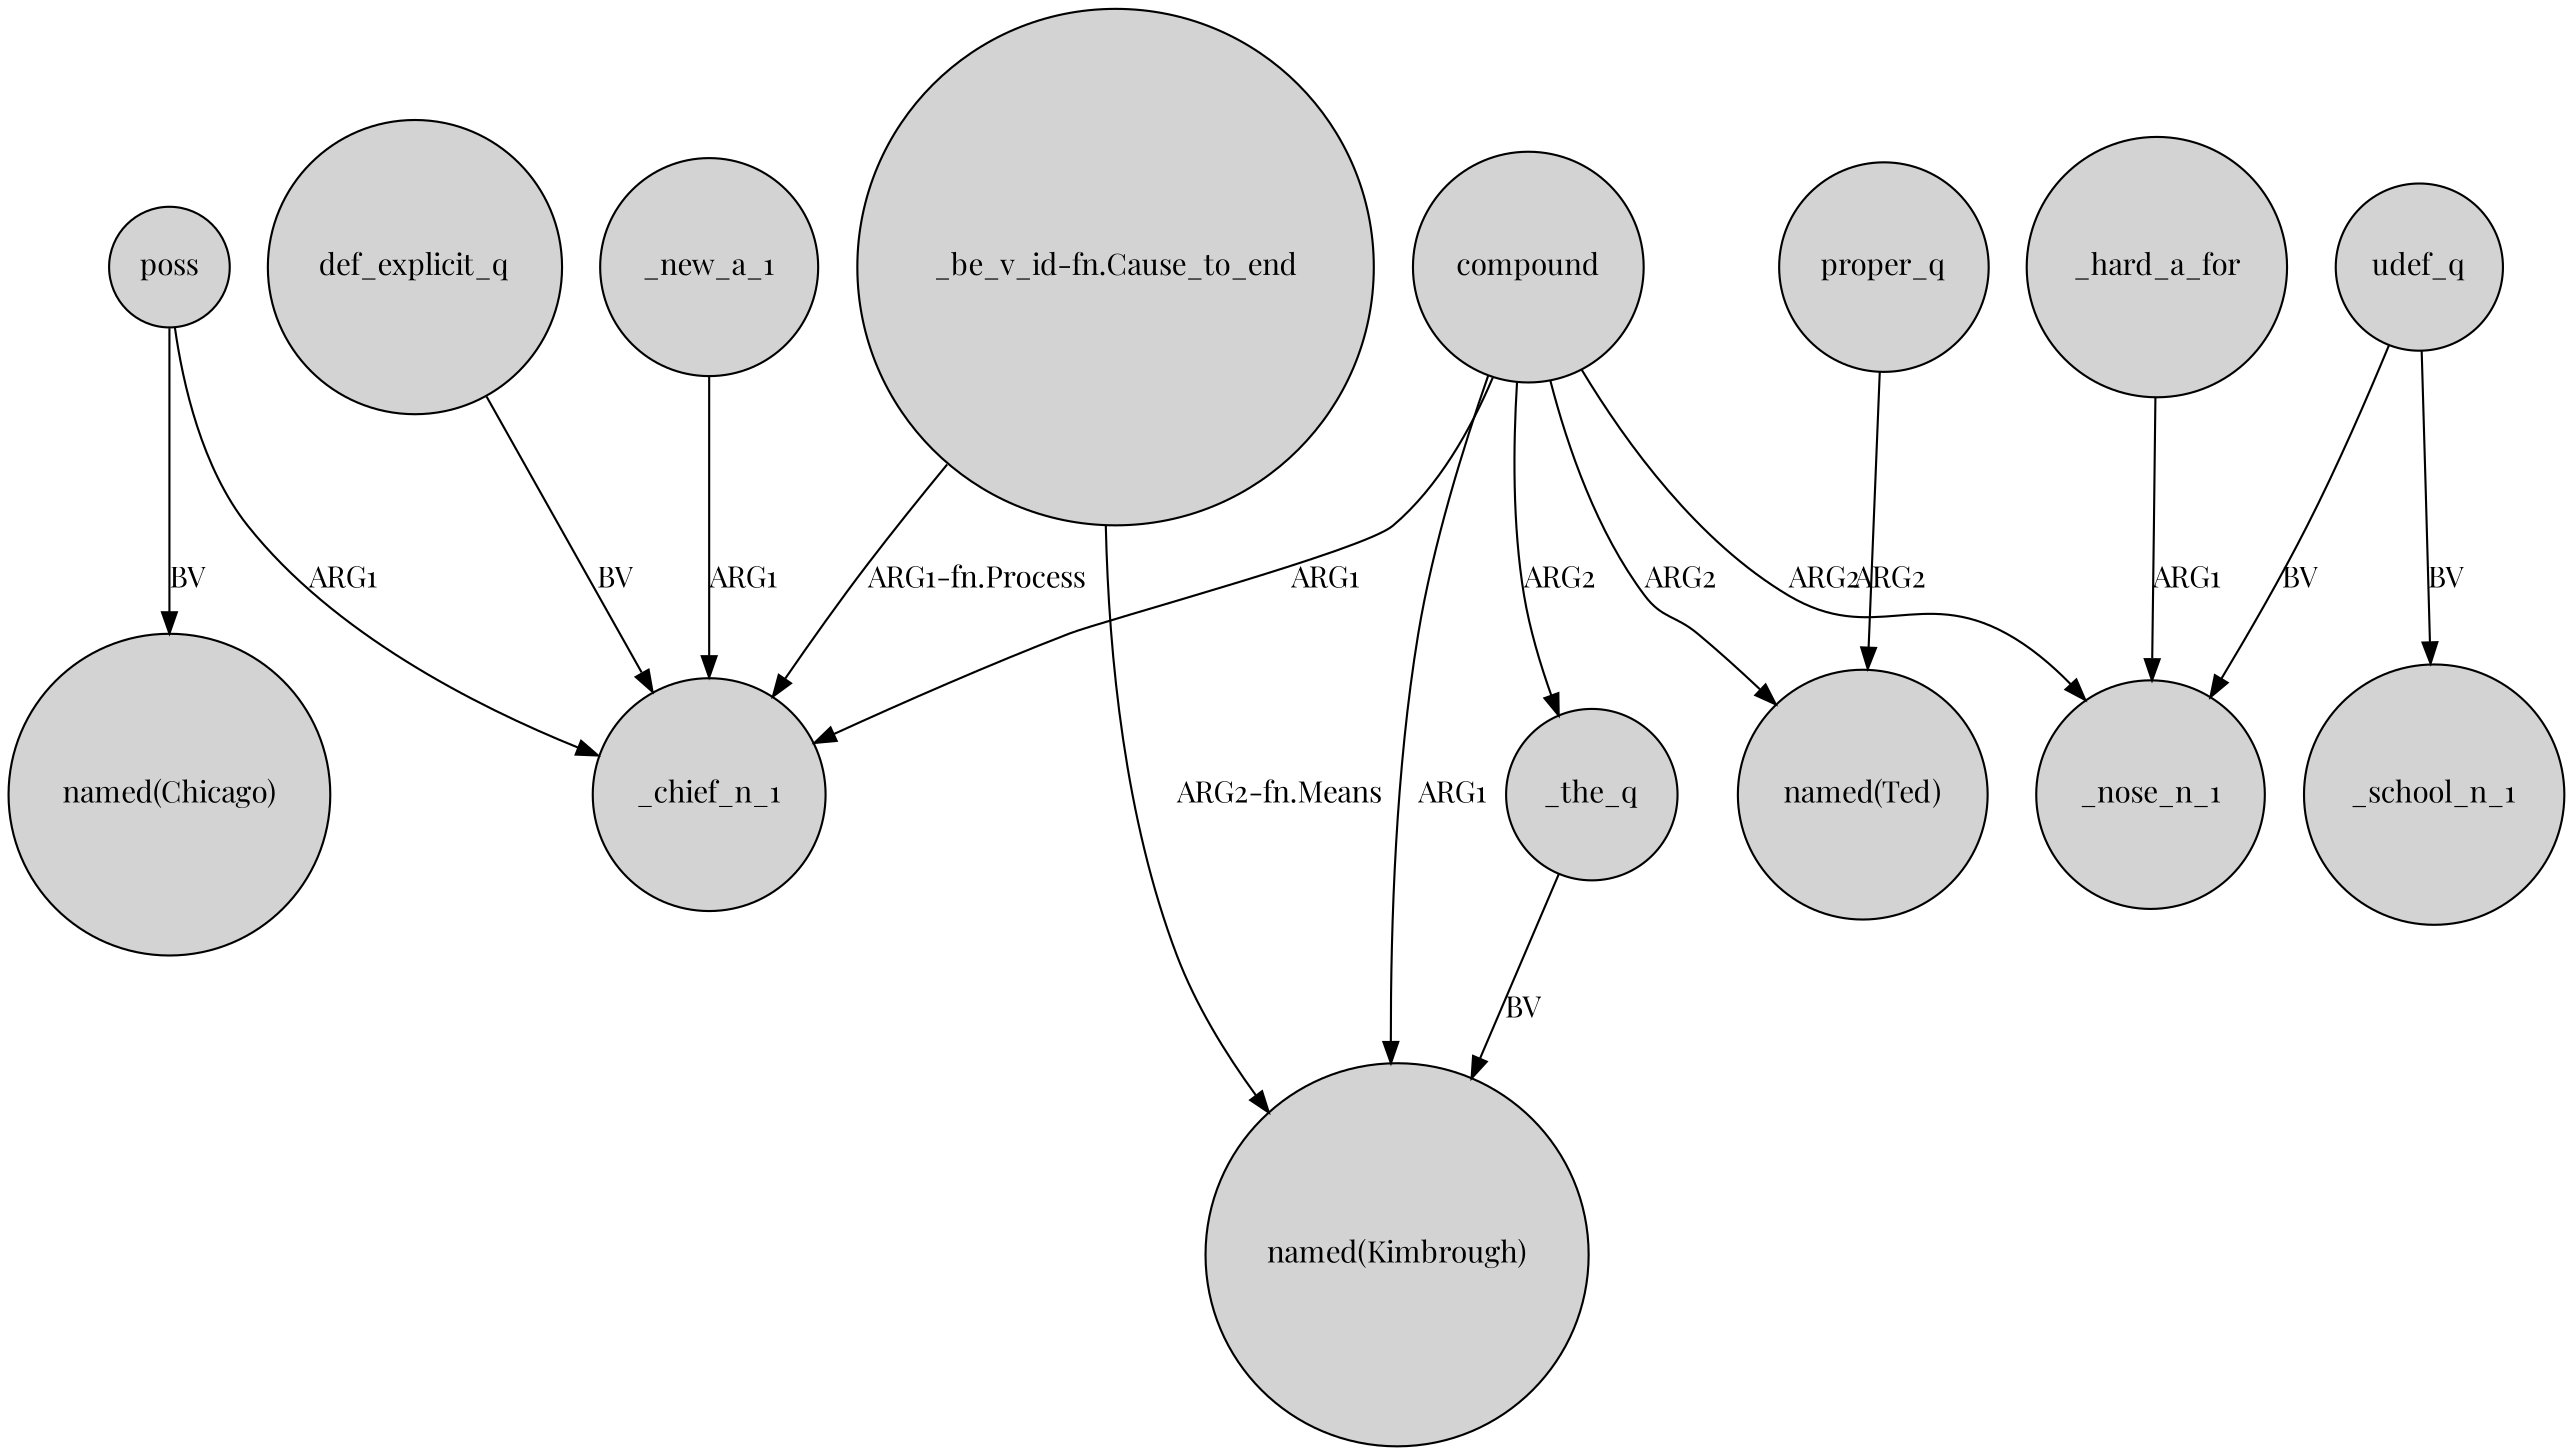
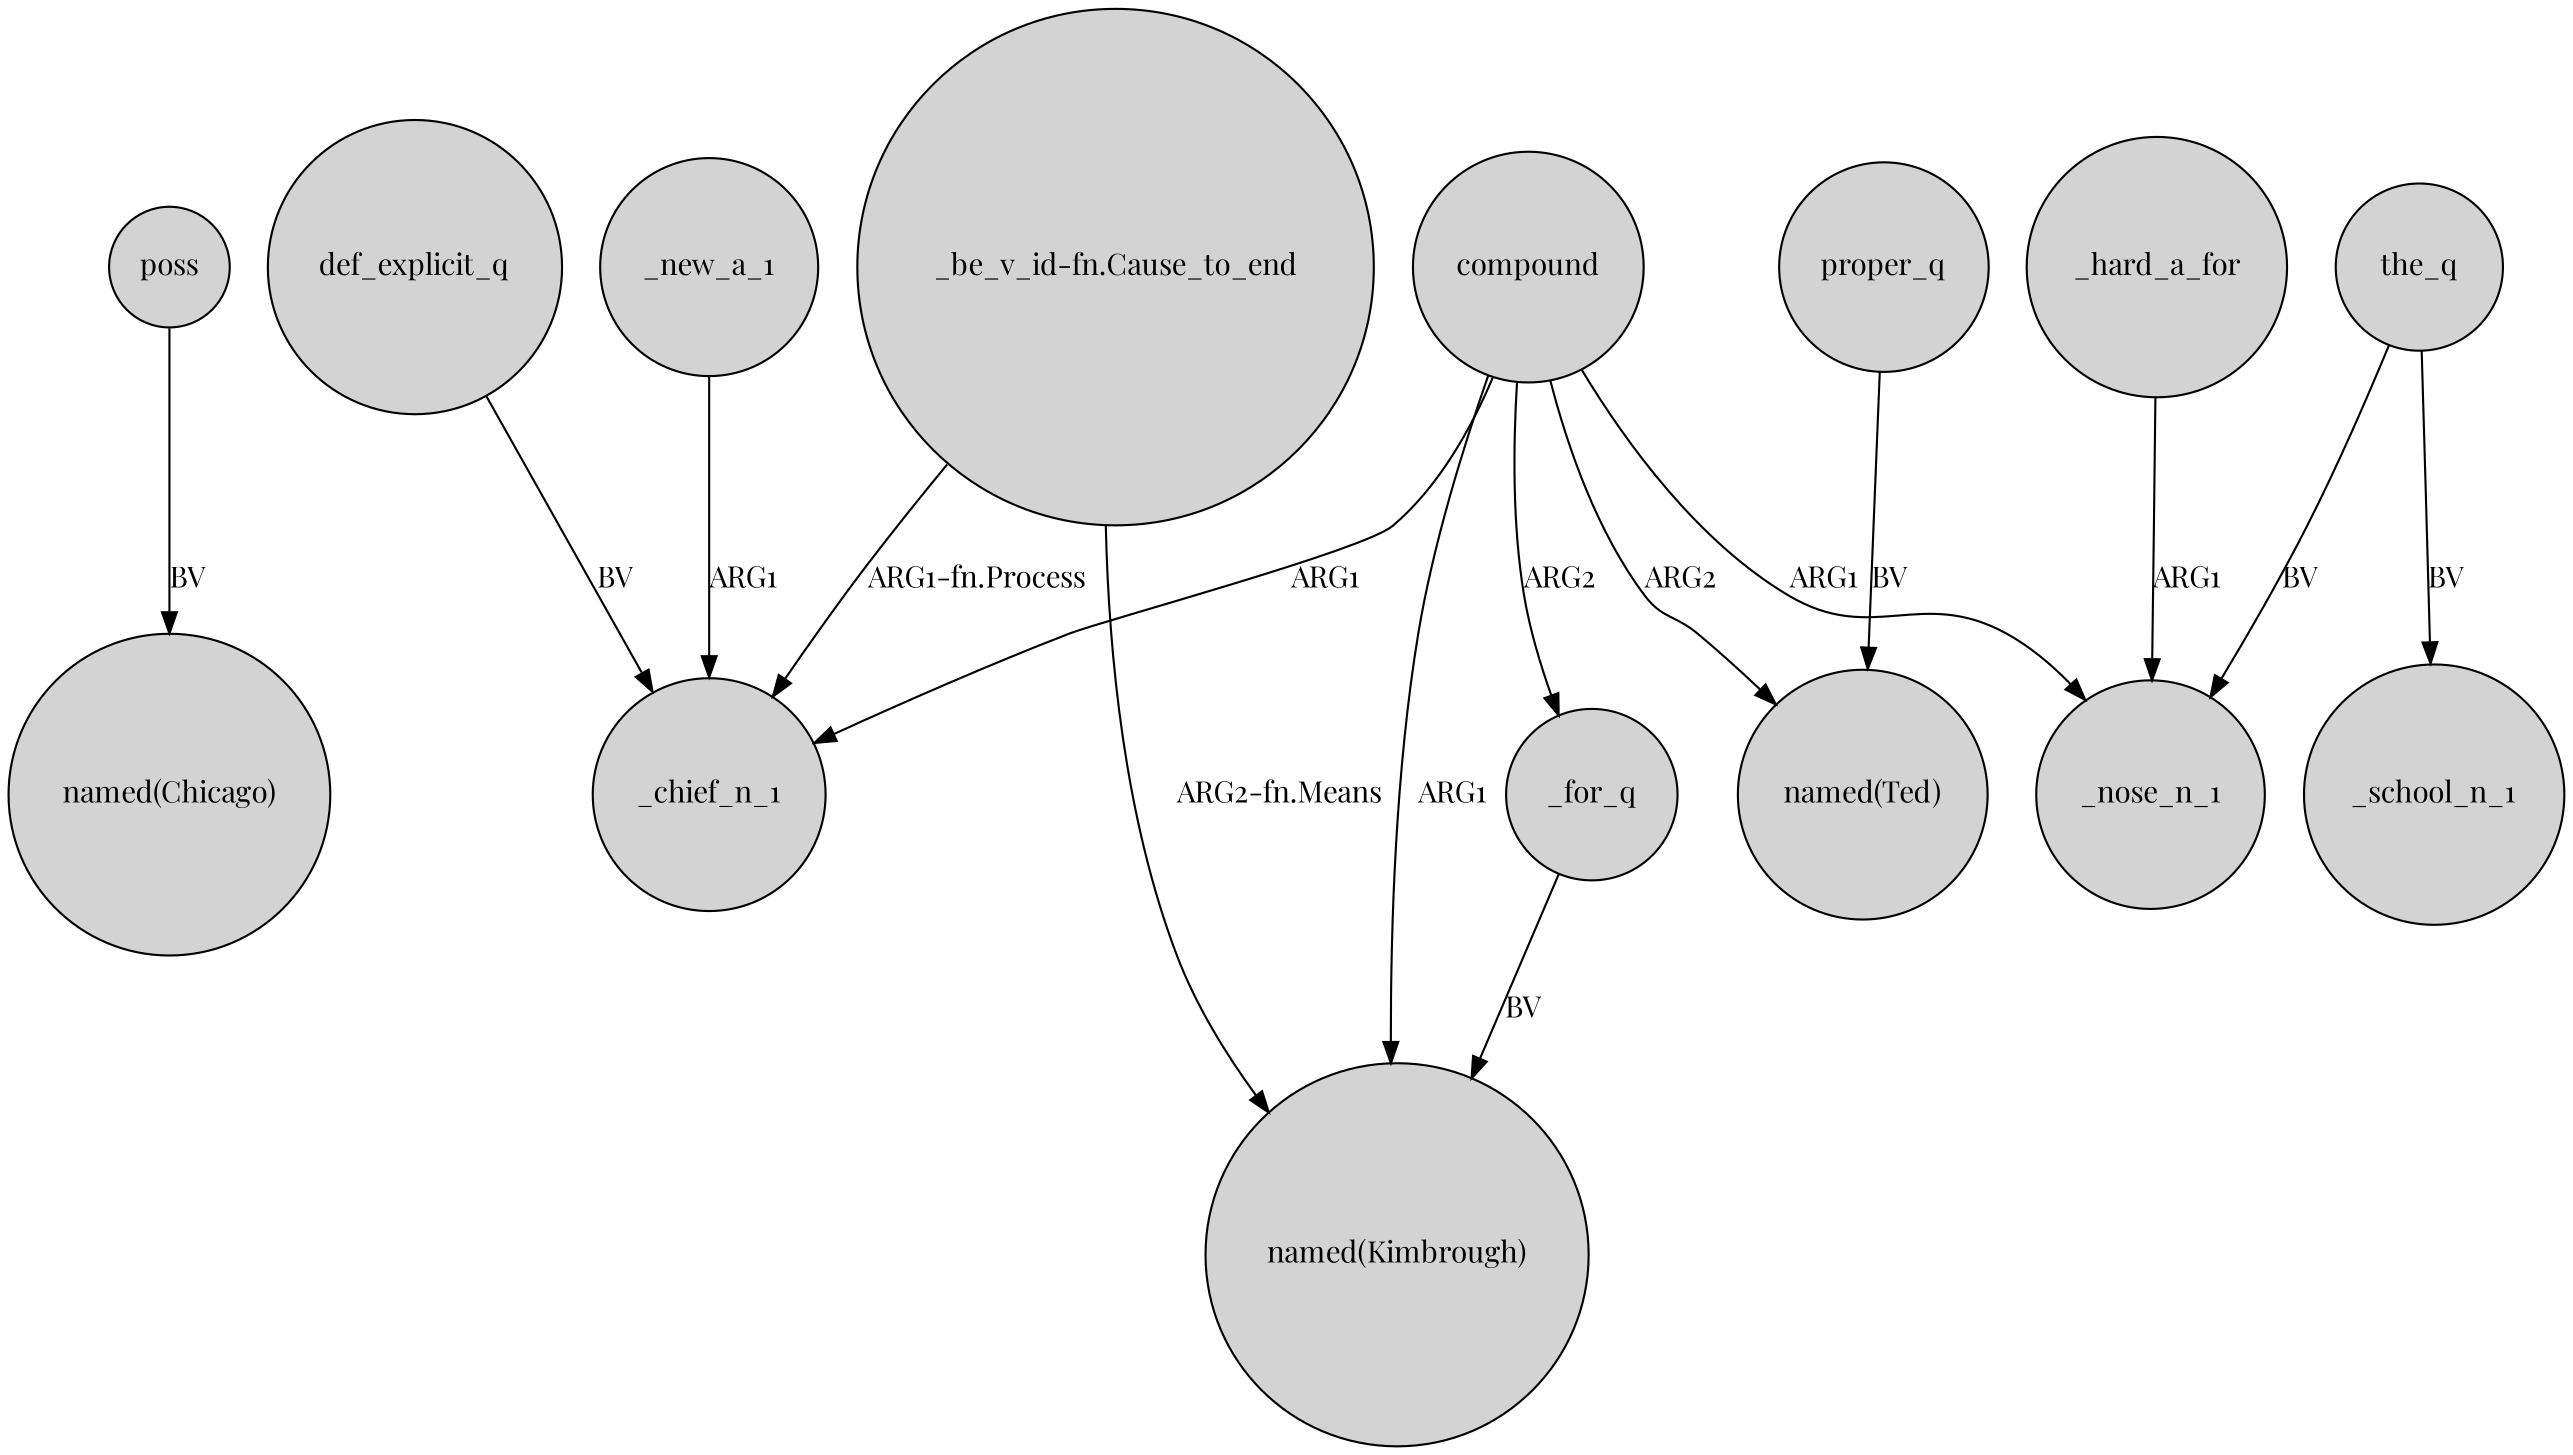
(2419, 267) -> (2419, 267)
(1825, 580) -> (1825, 580)
(1890, 580) -> (1890, 580)
(314, 593) -> none
(1592, 795) -> (1592, 795)
